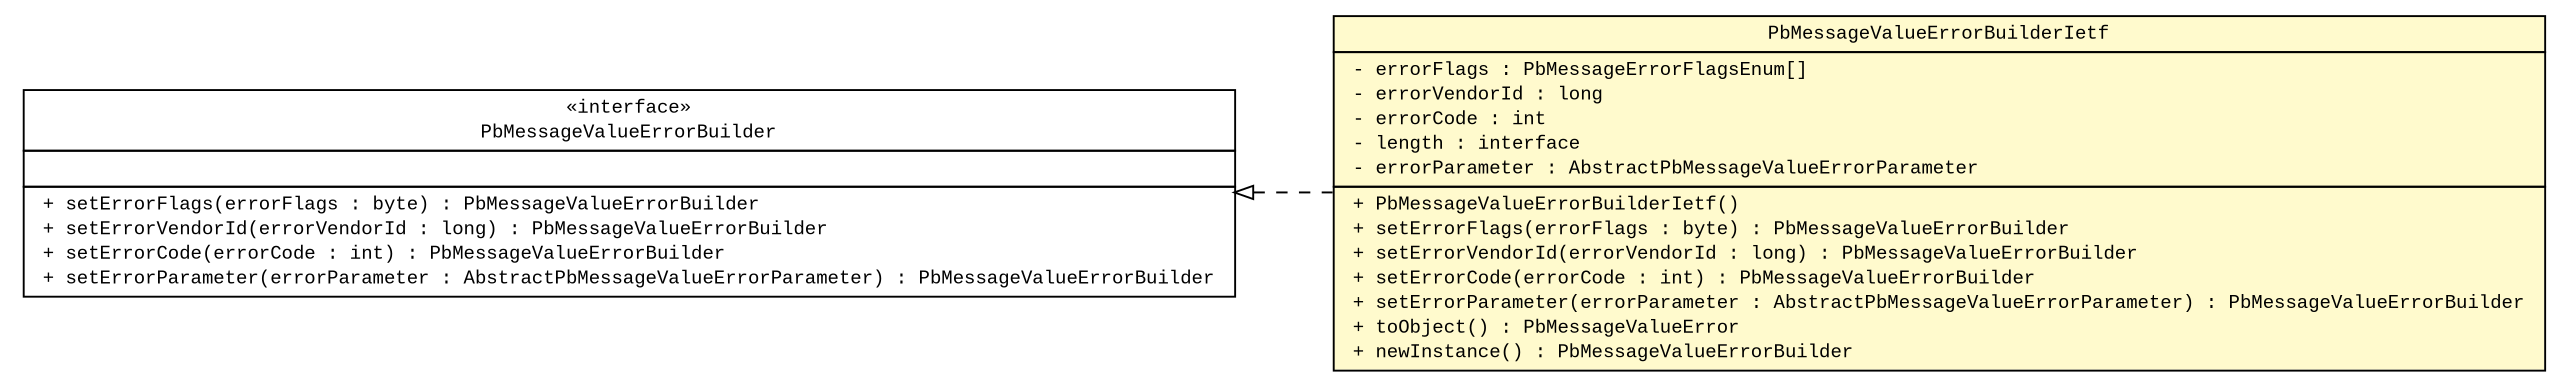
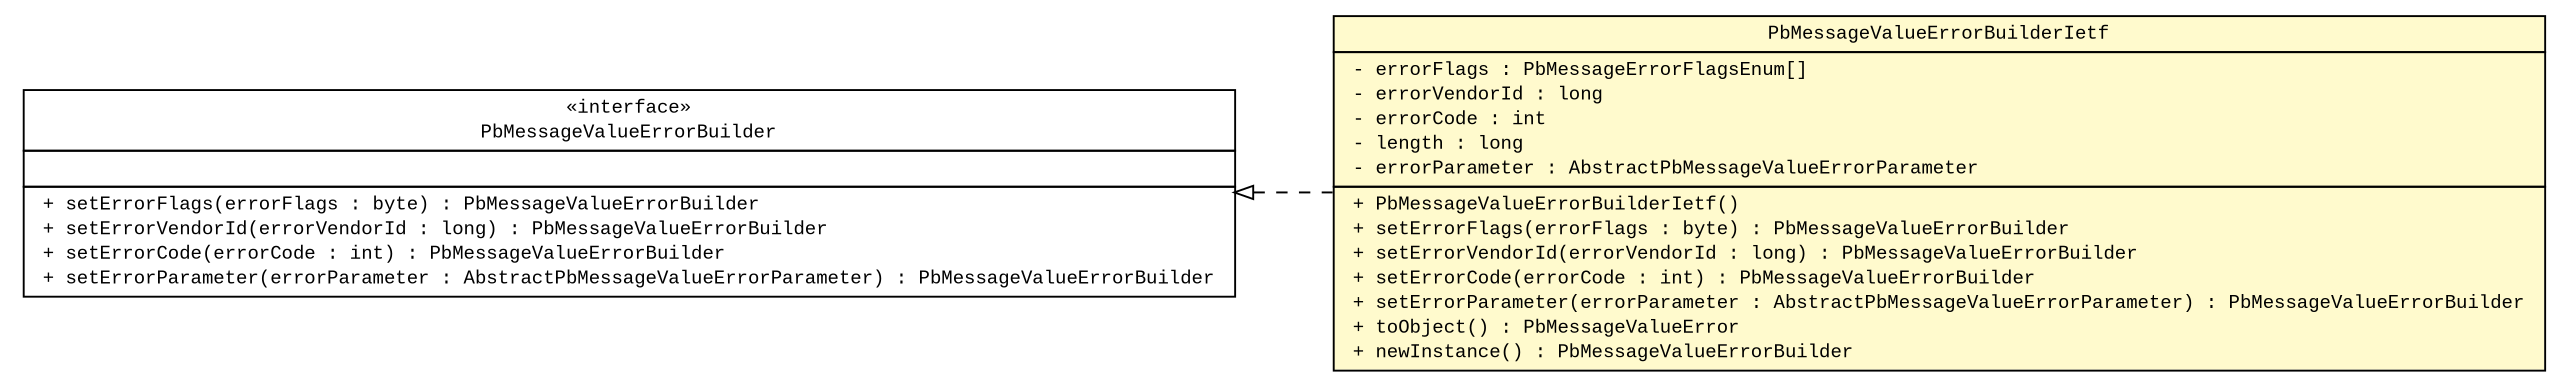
(1467, 143) -> (1439, 143)
